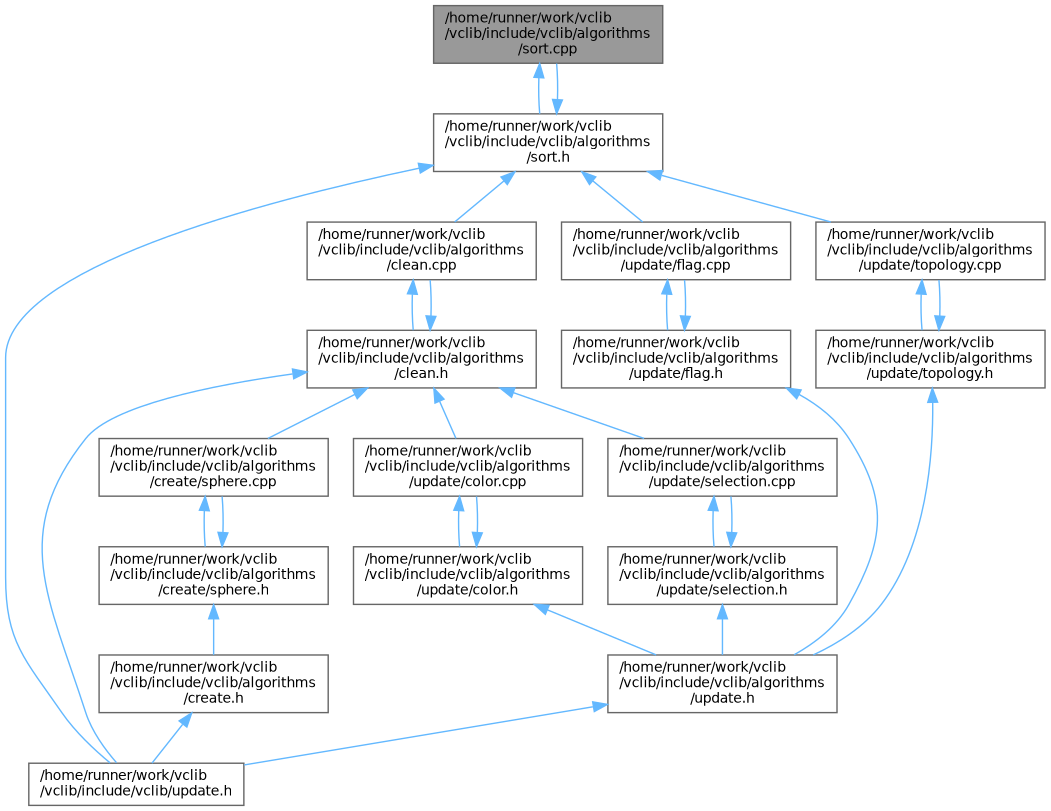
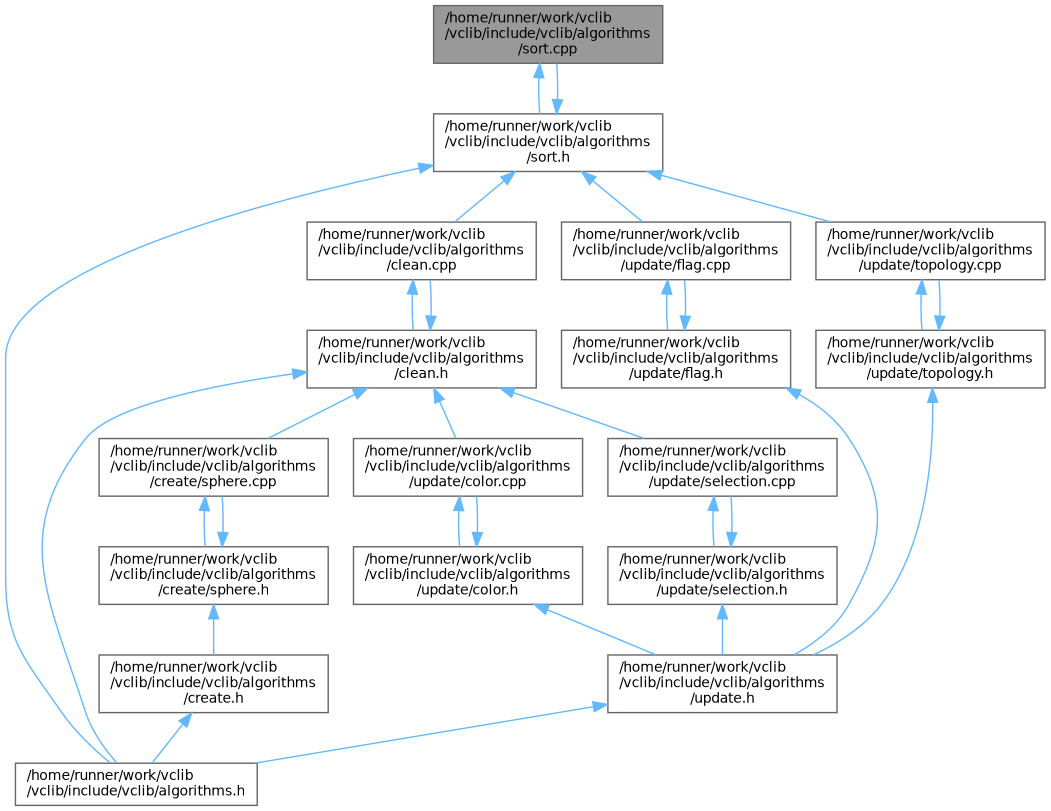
(136, 784) -> (136, 784)
